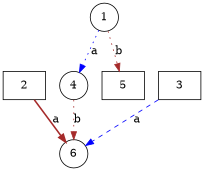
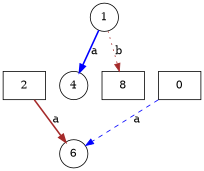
(91, 48) -> (91, 48)
(123, 86) -> (123, 86)
(180, 86) -> (180, 86)
(74, 116) -> none
